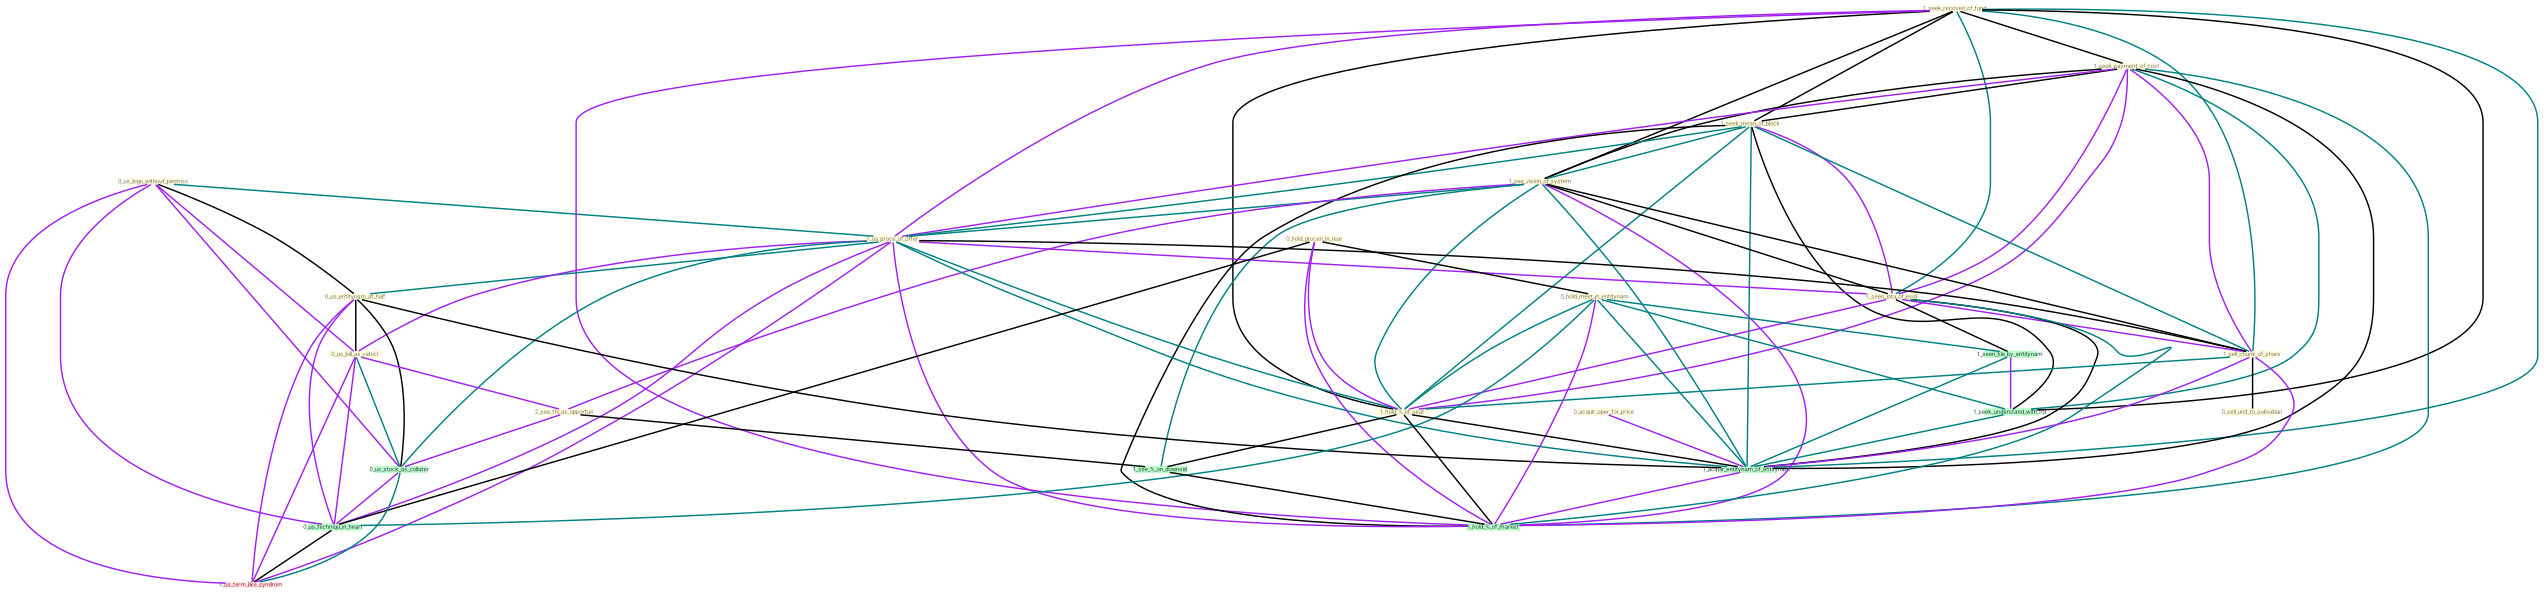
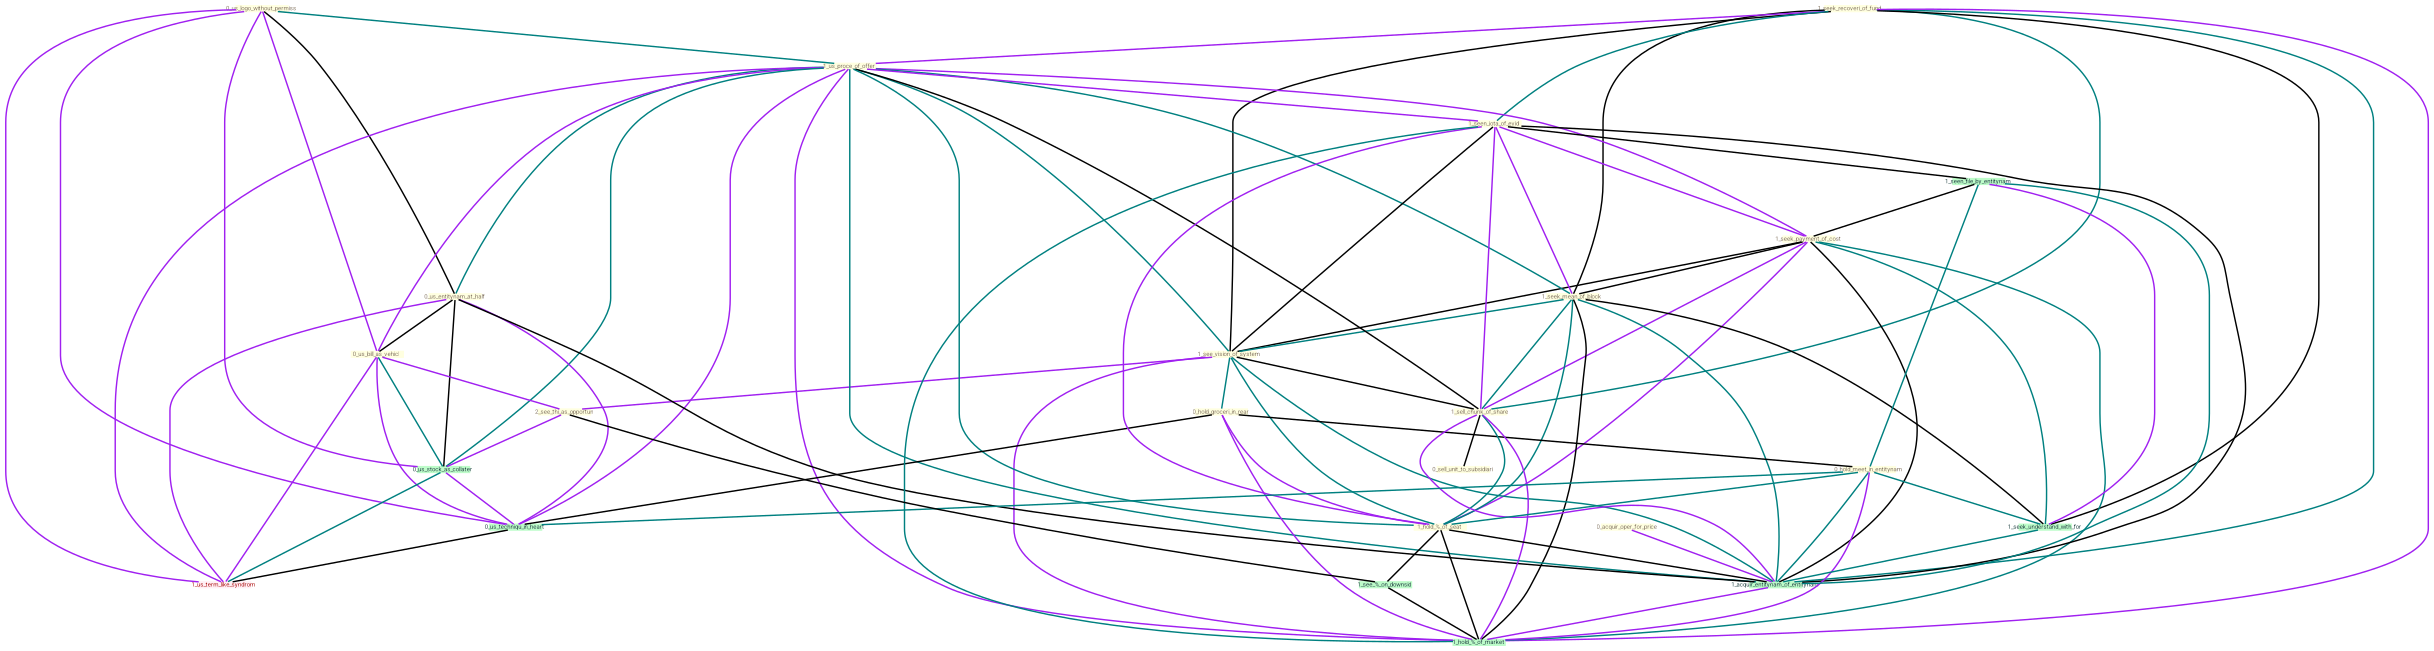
(2042, 37) -> (1894, 210)
(1382, 64) -> none
(1320, 217) -> (1226, 383)
